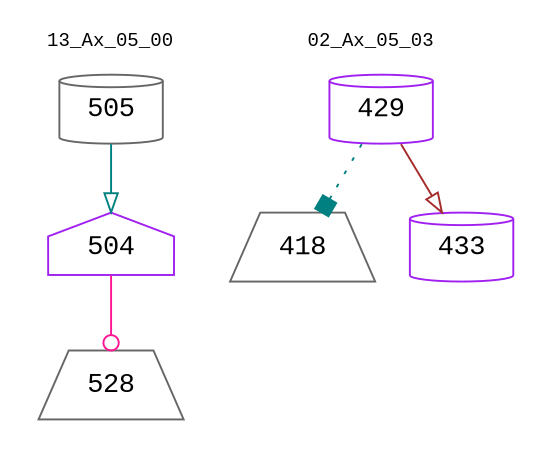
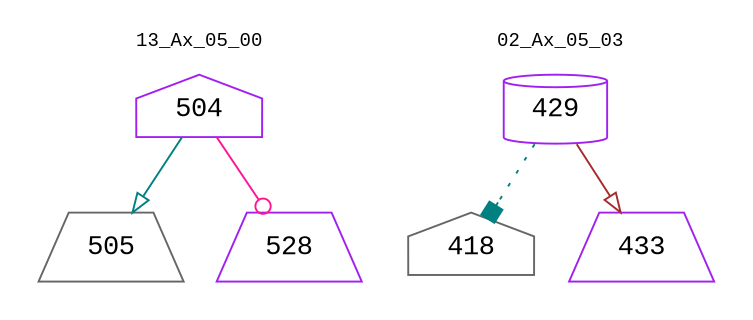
(111, 109) -> (111, 247)
(111, 169) -> (163, 167)
(303, 247) -> (471, 247)
(462, 247) -> (642, 247)
(111, 385) -> (289, 247)
